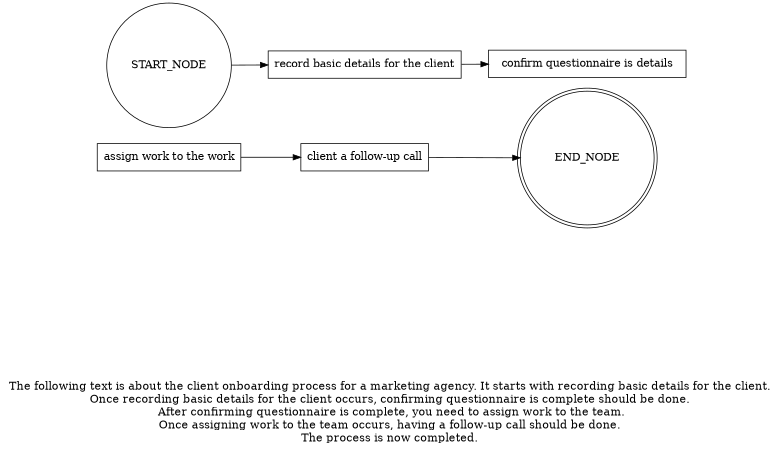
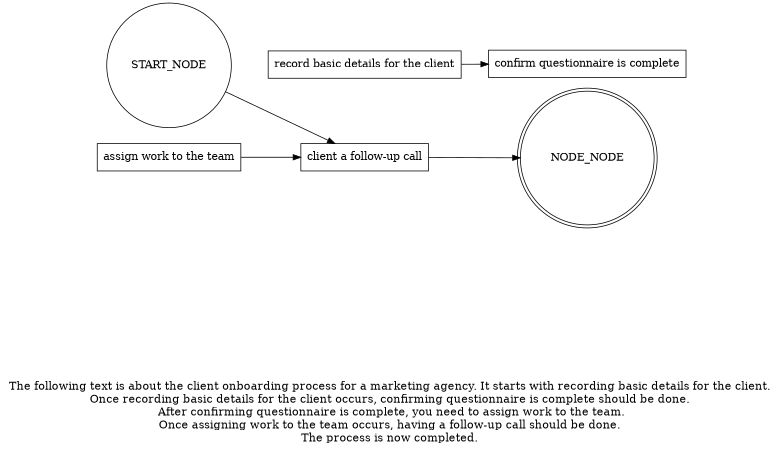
(587, 64) -> (587, 64)
(246, 65) -> (277, 116)
(169, 157) -> (169, 157)
(587, 158) -> (587, 158)
